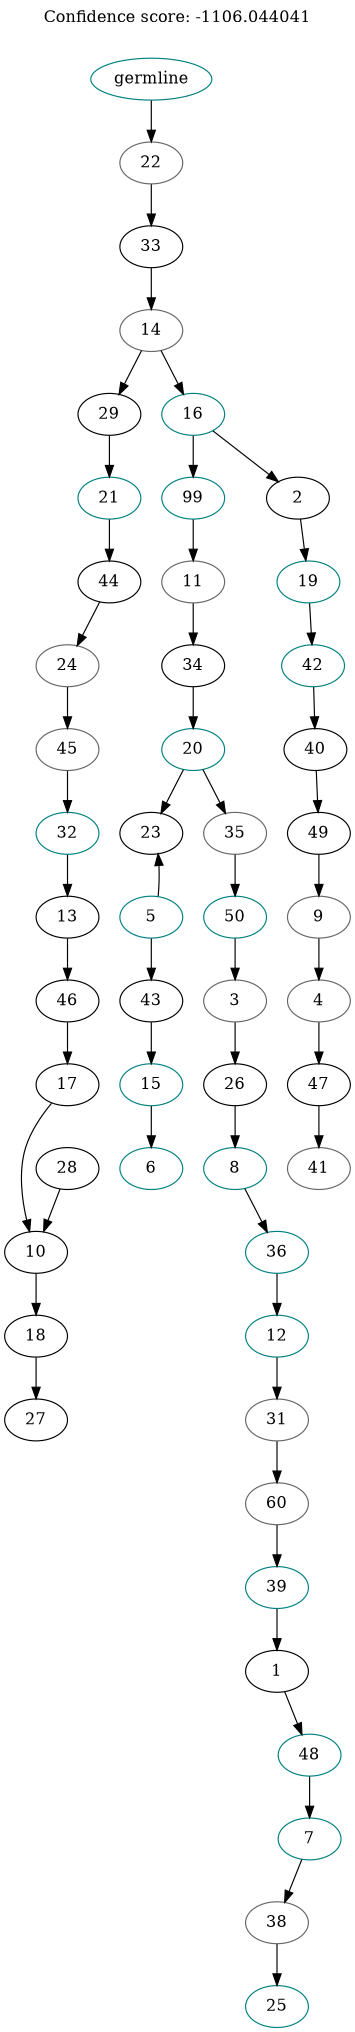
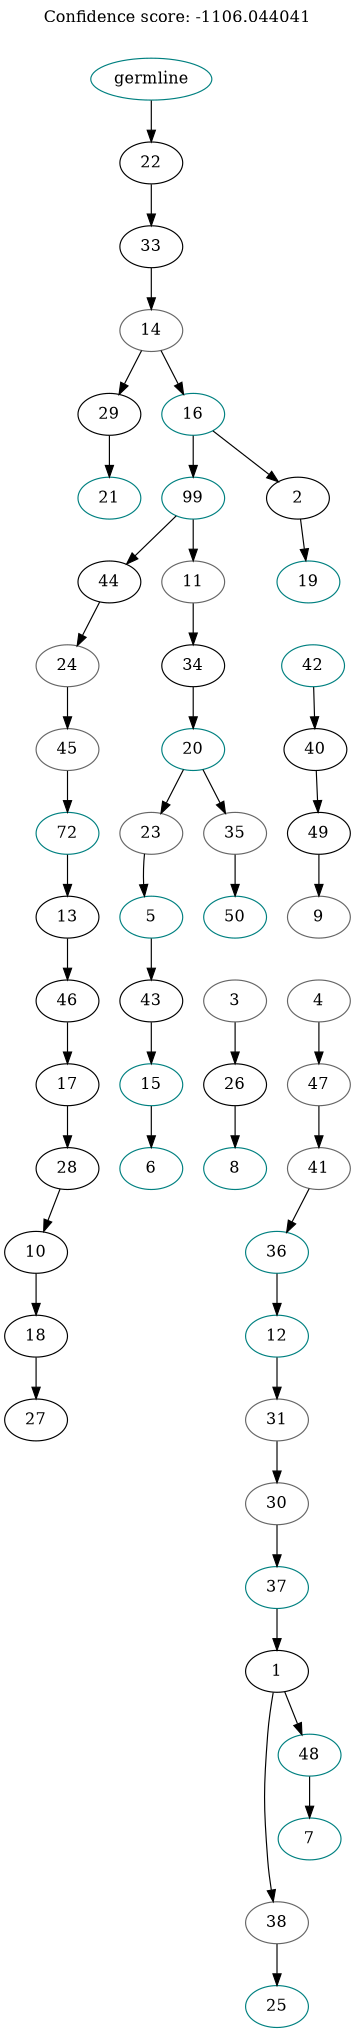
(151, 163) -> (151, 163)
(109, 534) -> (156, 536)
(310, 618) -> none
(68, 833) -> (68, 833)
(151, 833) -> (151, 833)
(159, 881) -> (144, 869)
(235, 953) -> none
(319, 953) -> none
(319, 1085) -> (319, 1085)
(23, 1158) -> (68, 1121)
(253, 1205) -> (301, 1205)
(277, 1504) -> (277, 1504)
(277, 1588) -> (277, 1588)
(295, 1875) -> (265, 1791)
